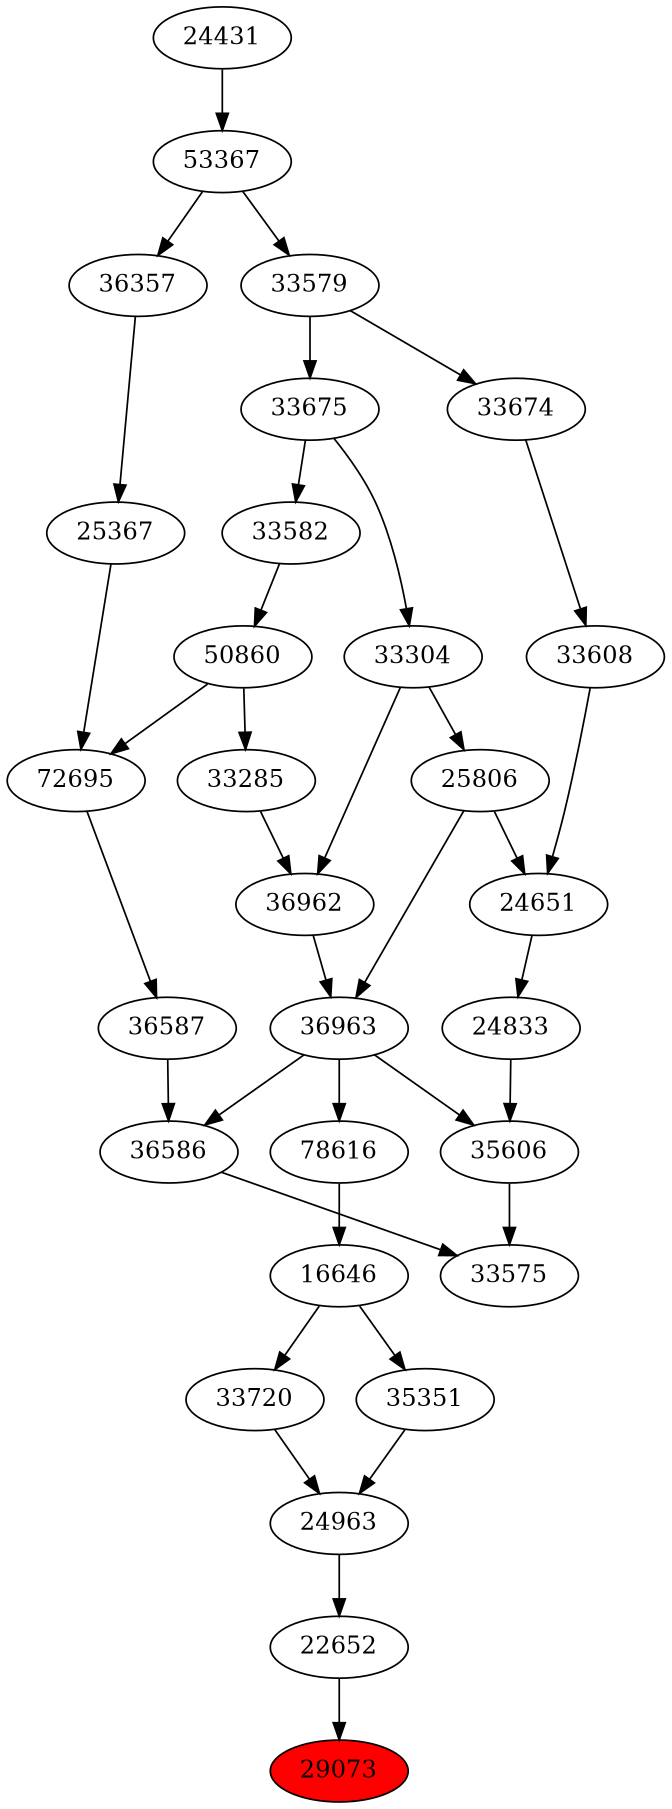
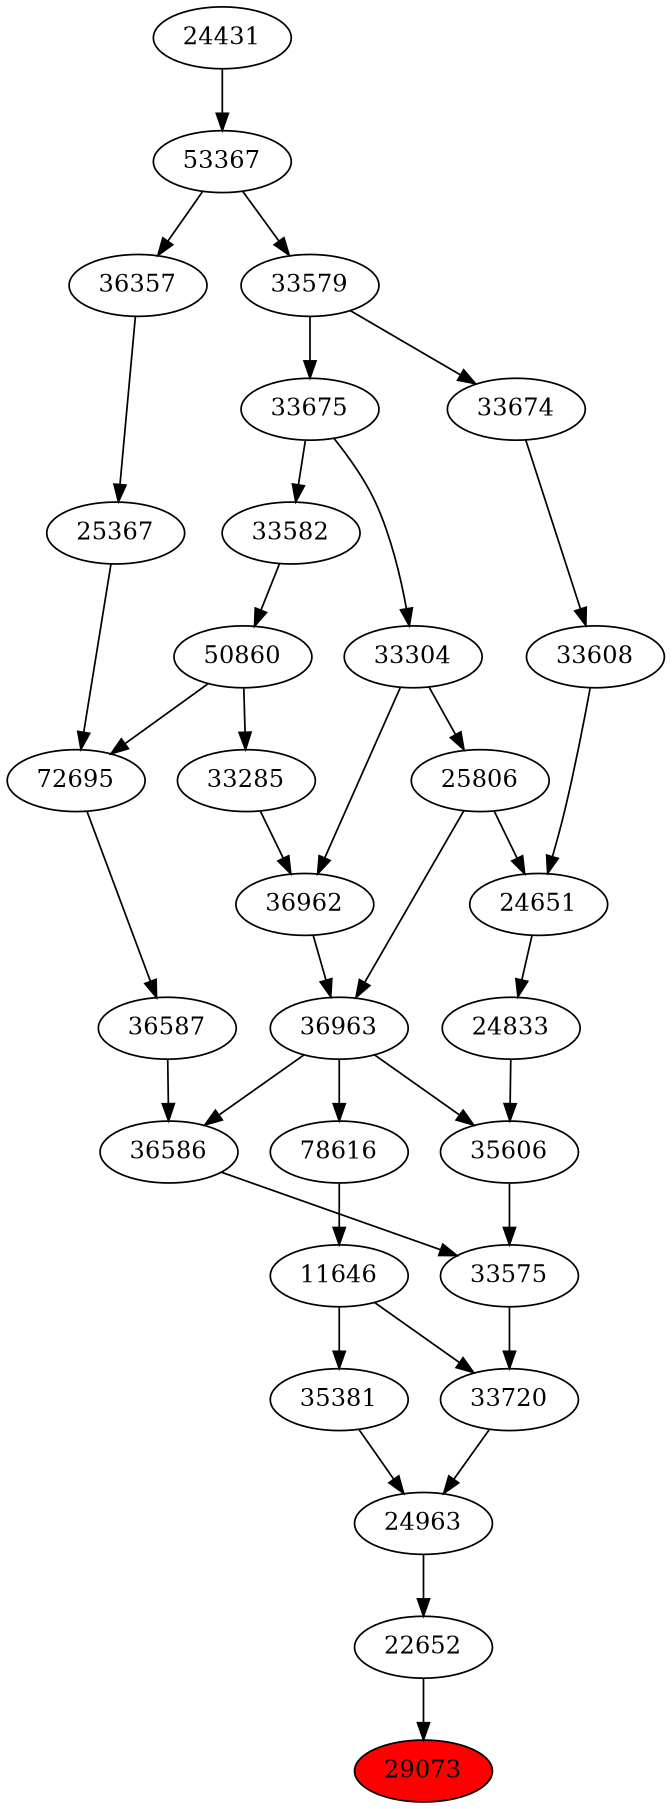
(339, 1276) -> (339, 1276)
none -> (509, 1329)
(425, 1400) -> (339, 1400)
